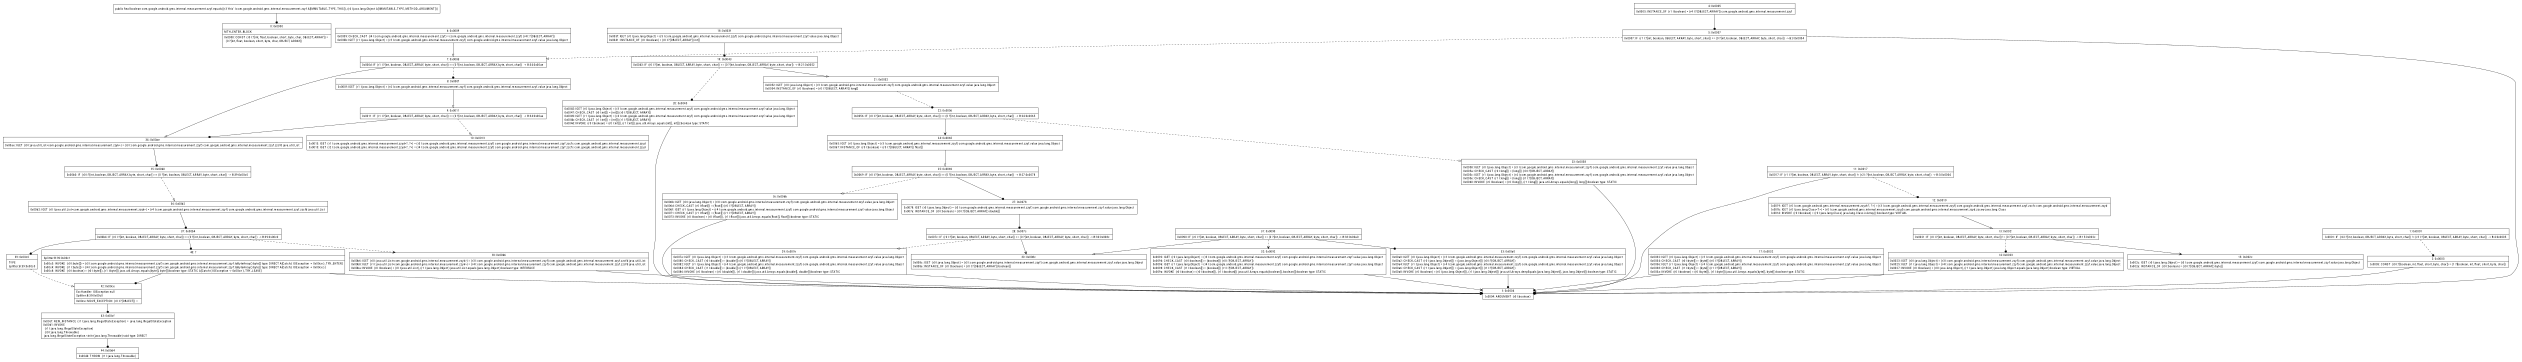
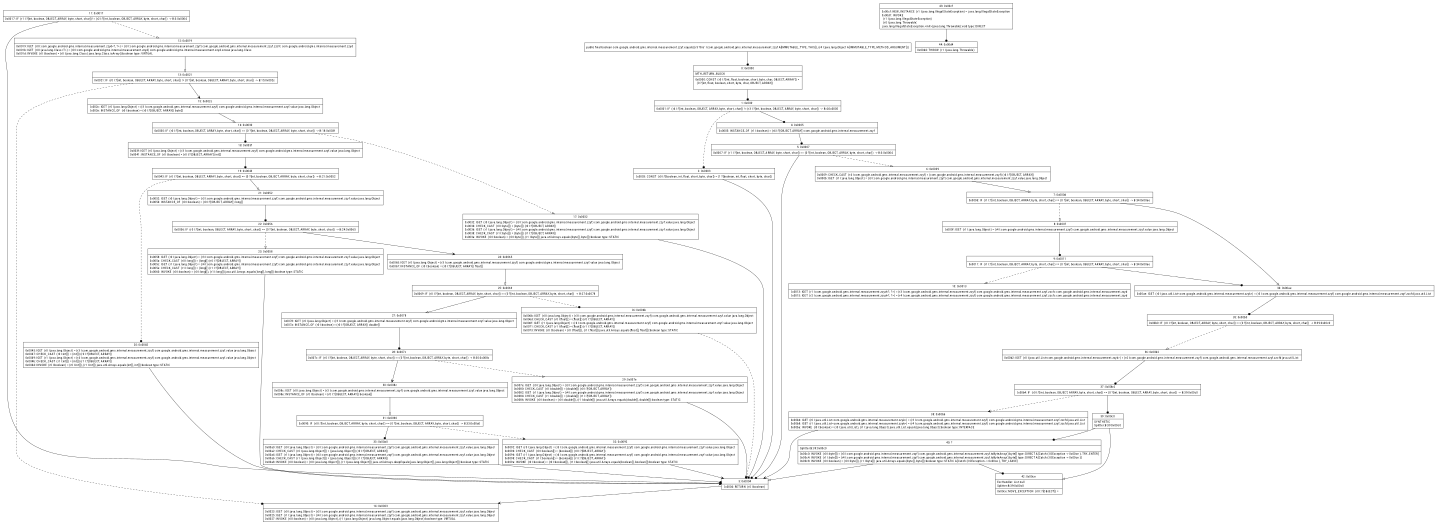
(238, 32) -> (710, 74)
(1086, 46) -> (862, 161)
(453, 72) -> (1060, 211)
none -> (748, 94)
(453, 97) -> (1060, 243)
(914, 99) -> (266, 212)
none -> (772, 117)
none -> (245, 128)
(881, 185) -> (554, 302)
(1895, 187) -> (134, 29)
(979, 188) -> (457, 304)
(190, 244) -> (1075, 435)
(1158, 247) -> (390, 405)
(57, 258) -> (813, 448)
(12, 262) -> (1102, 422)
(50, 279) -> (1102, 466)
(1732, 284) -> (611, 495)
(1027, 289) -> (754, 391)
(95, 292) -> (1011, 482)
(1508, 296) -> (745, 487)
(108, 307) -> none
